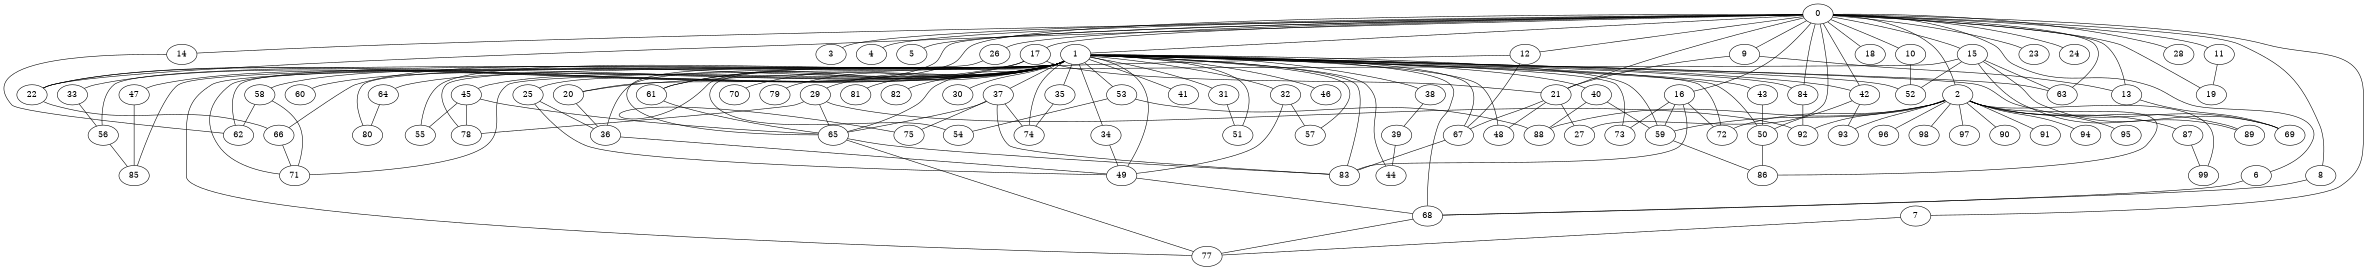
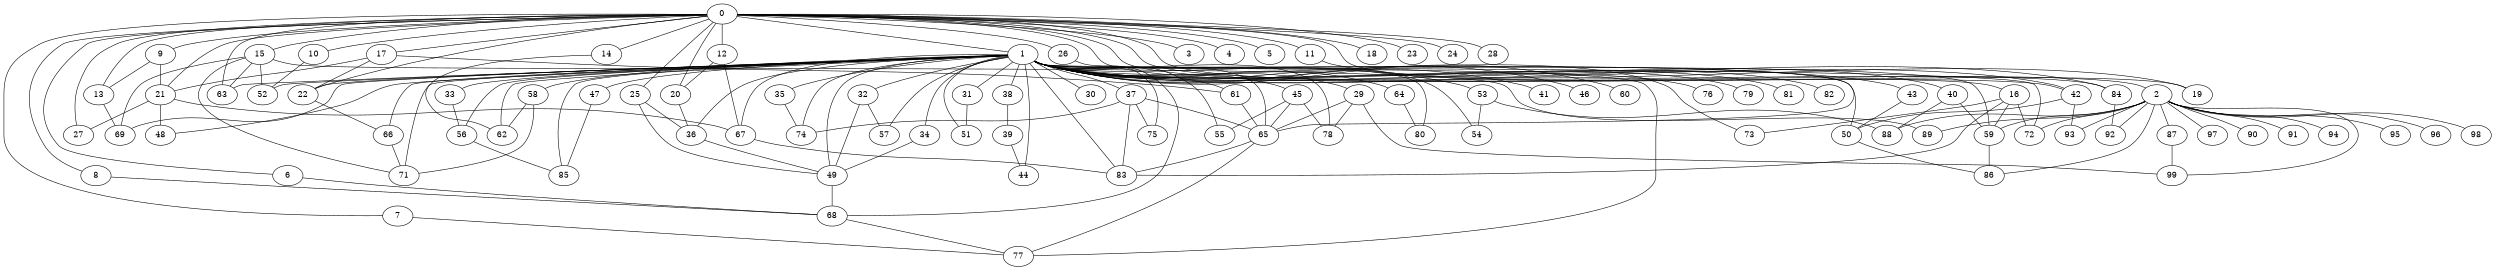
(734, 95) -> (1708, 95)
(1309, 115) -> (1751, 161)
